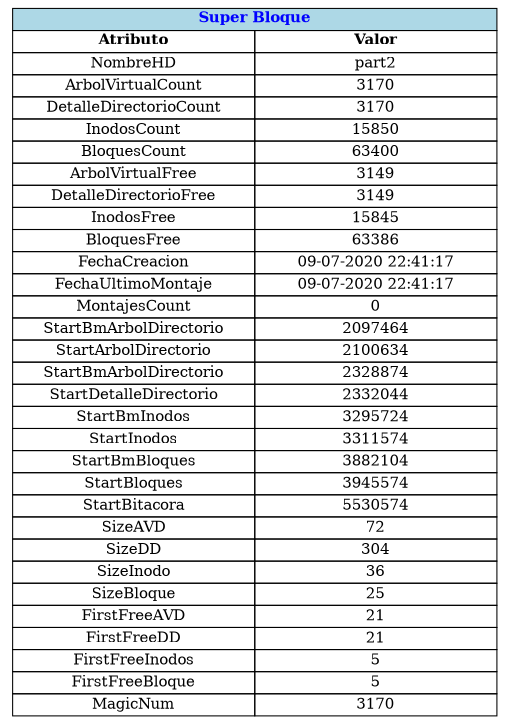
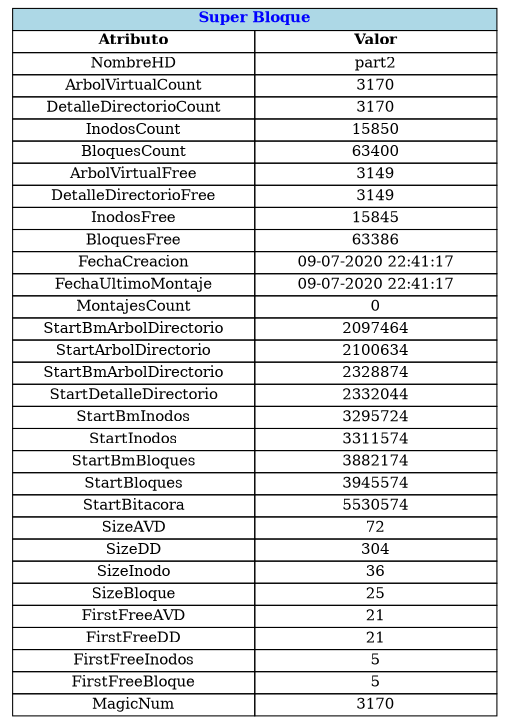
(376, 461) -> (376, 461)
